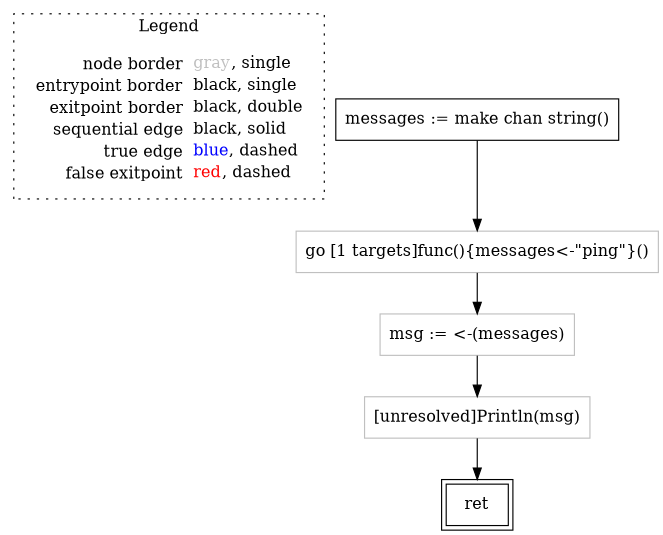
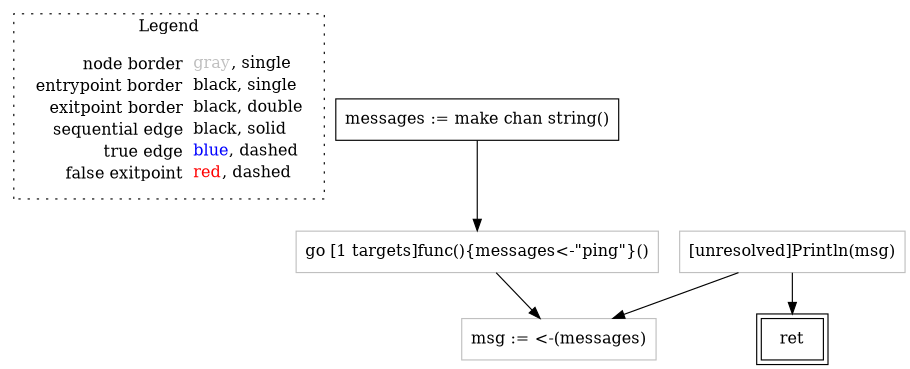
(477, 370) -> (681, 294)
